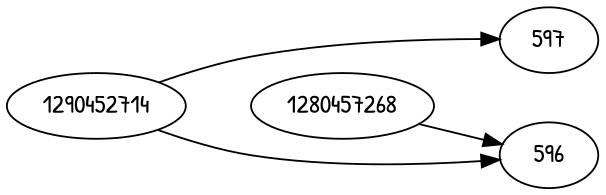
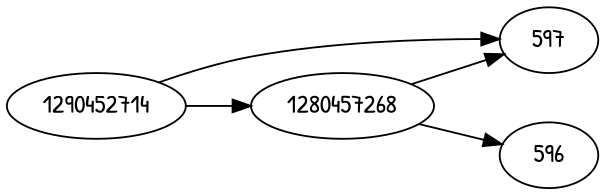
none -> (449, 72)
(318, 162) -> (209, 106)
